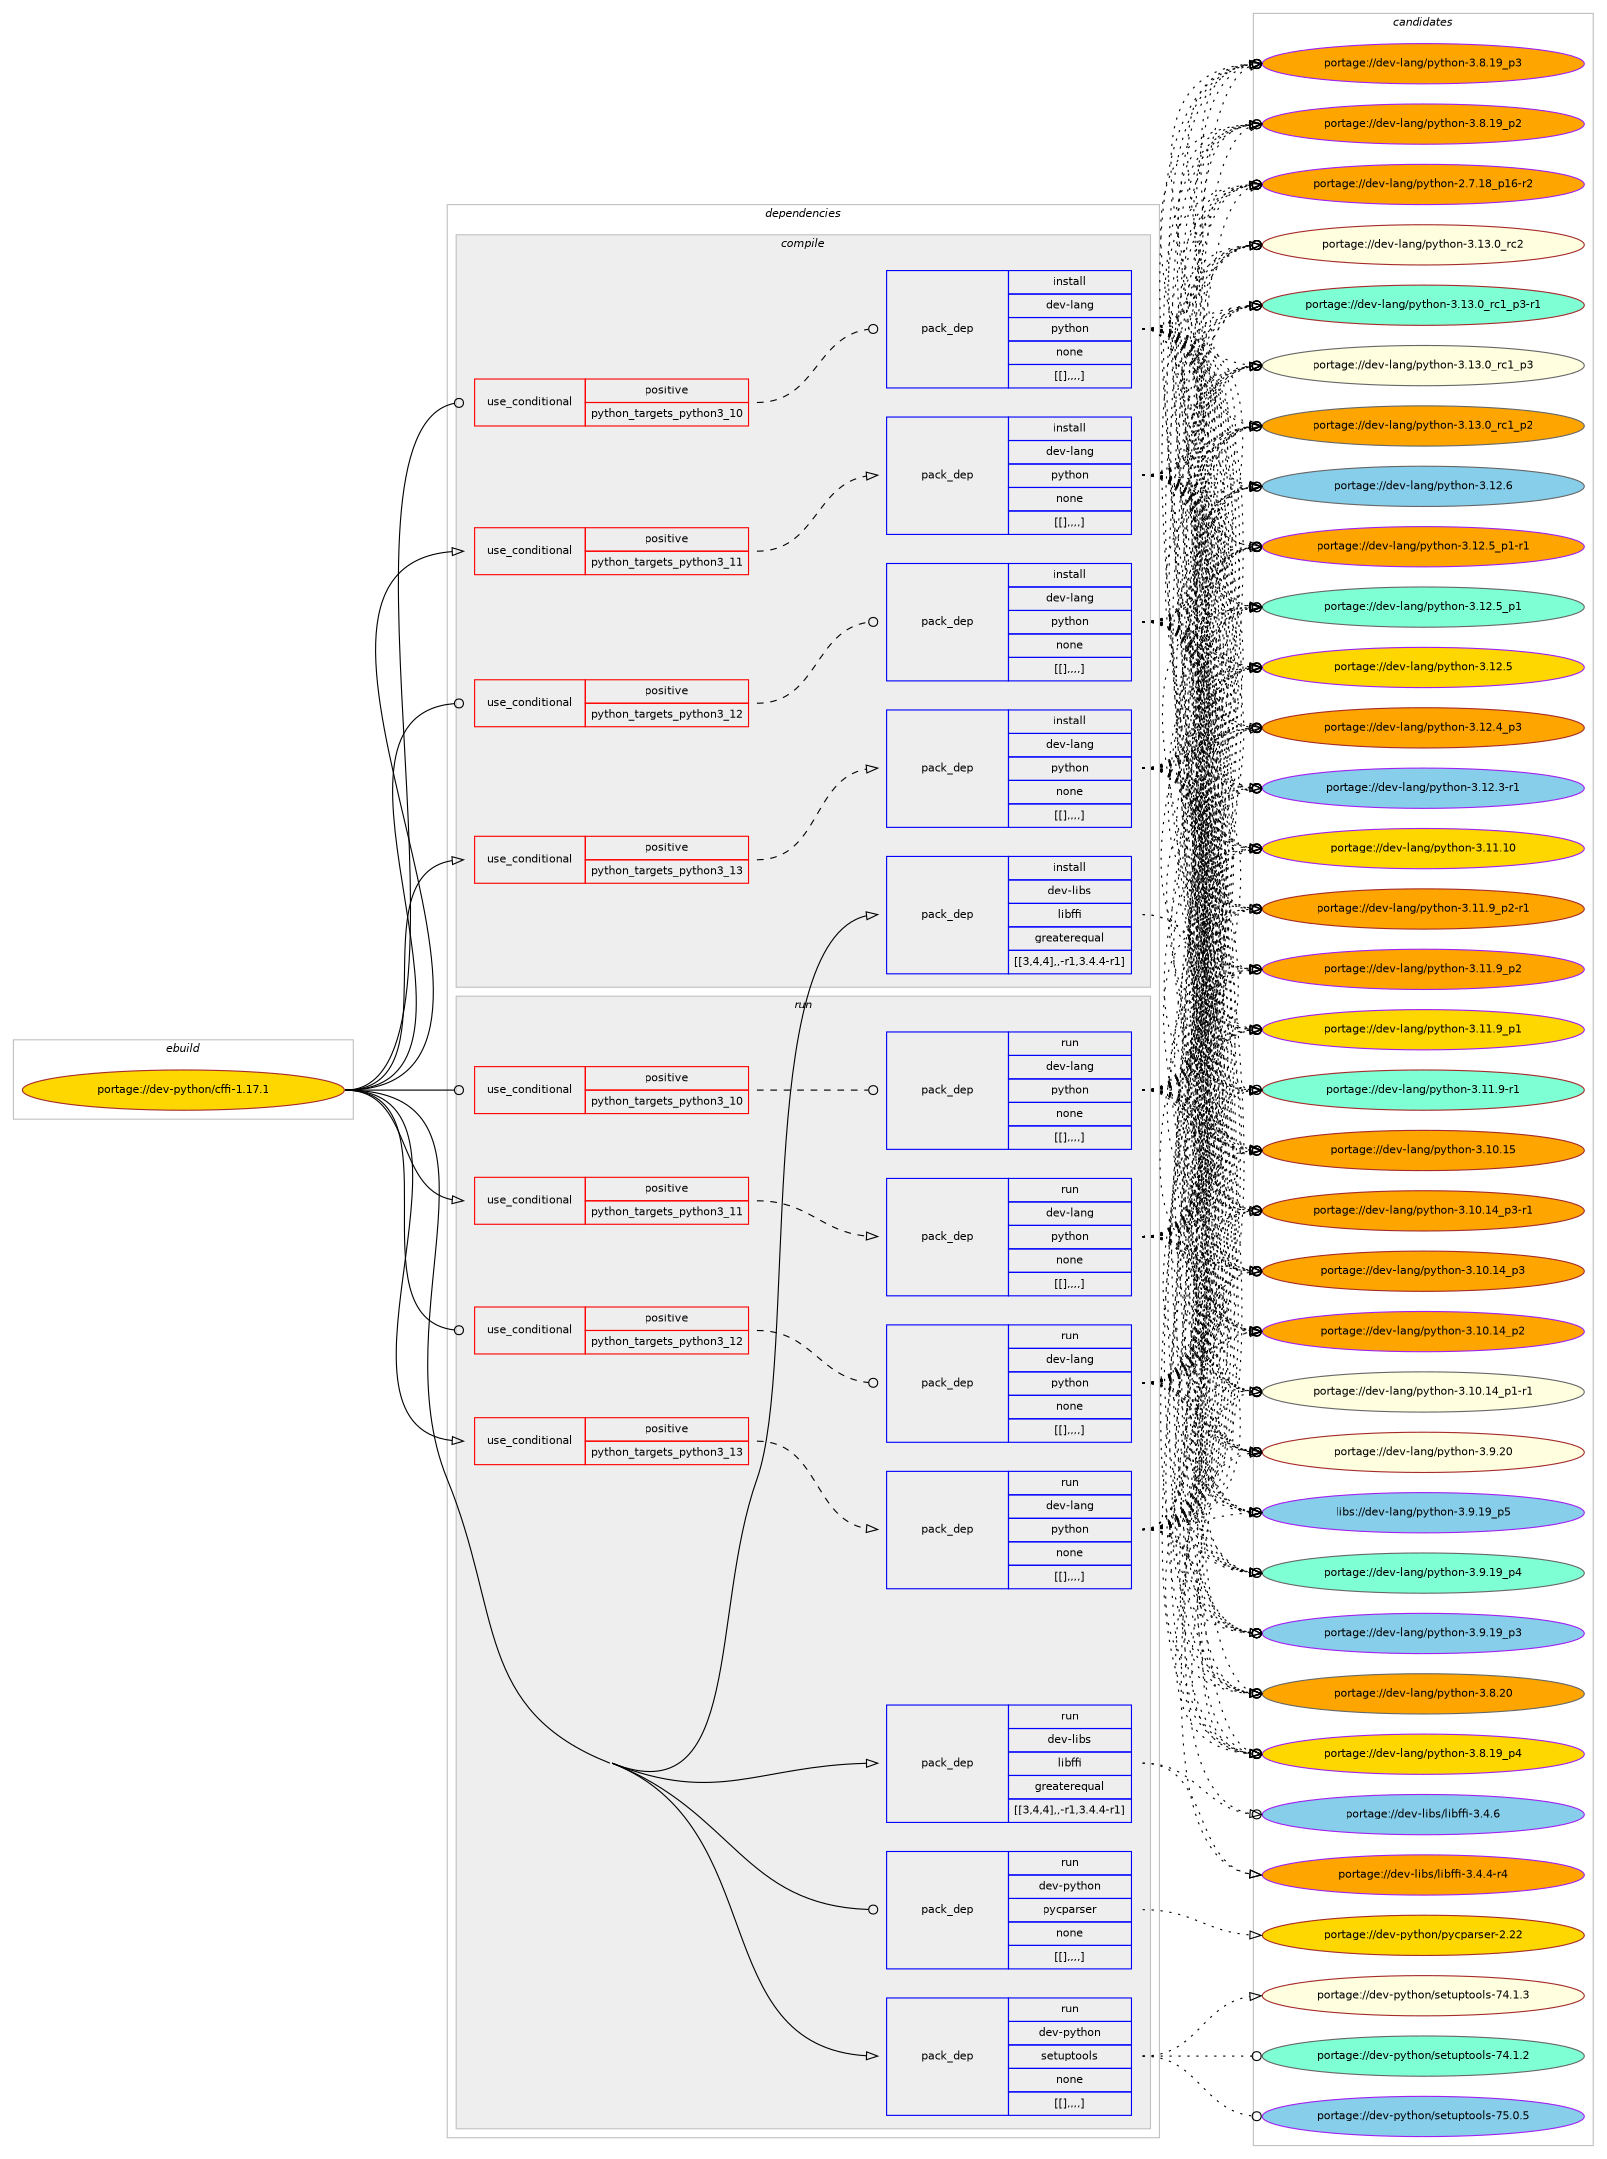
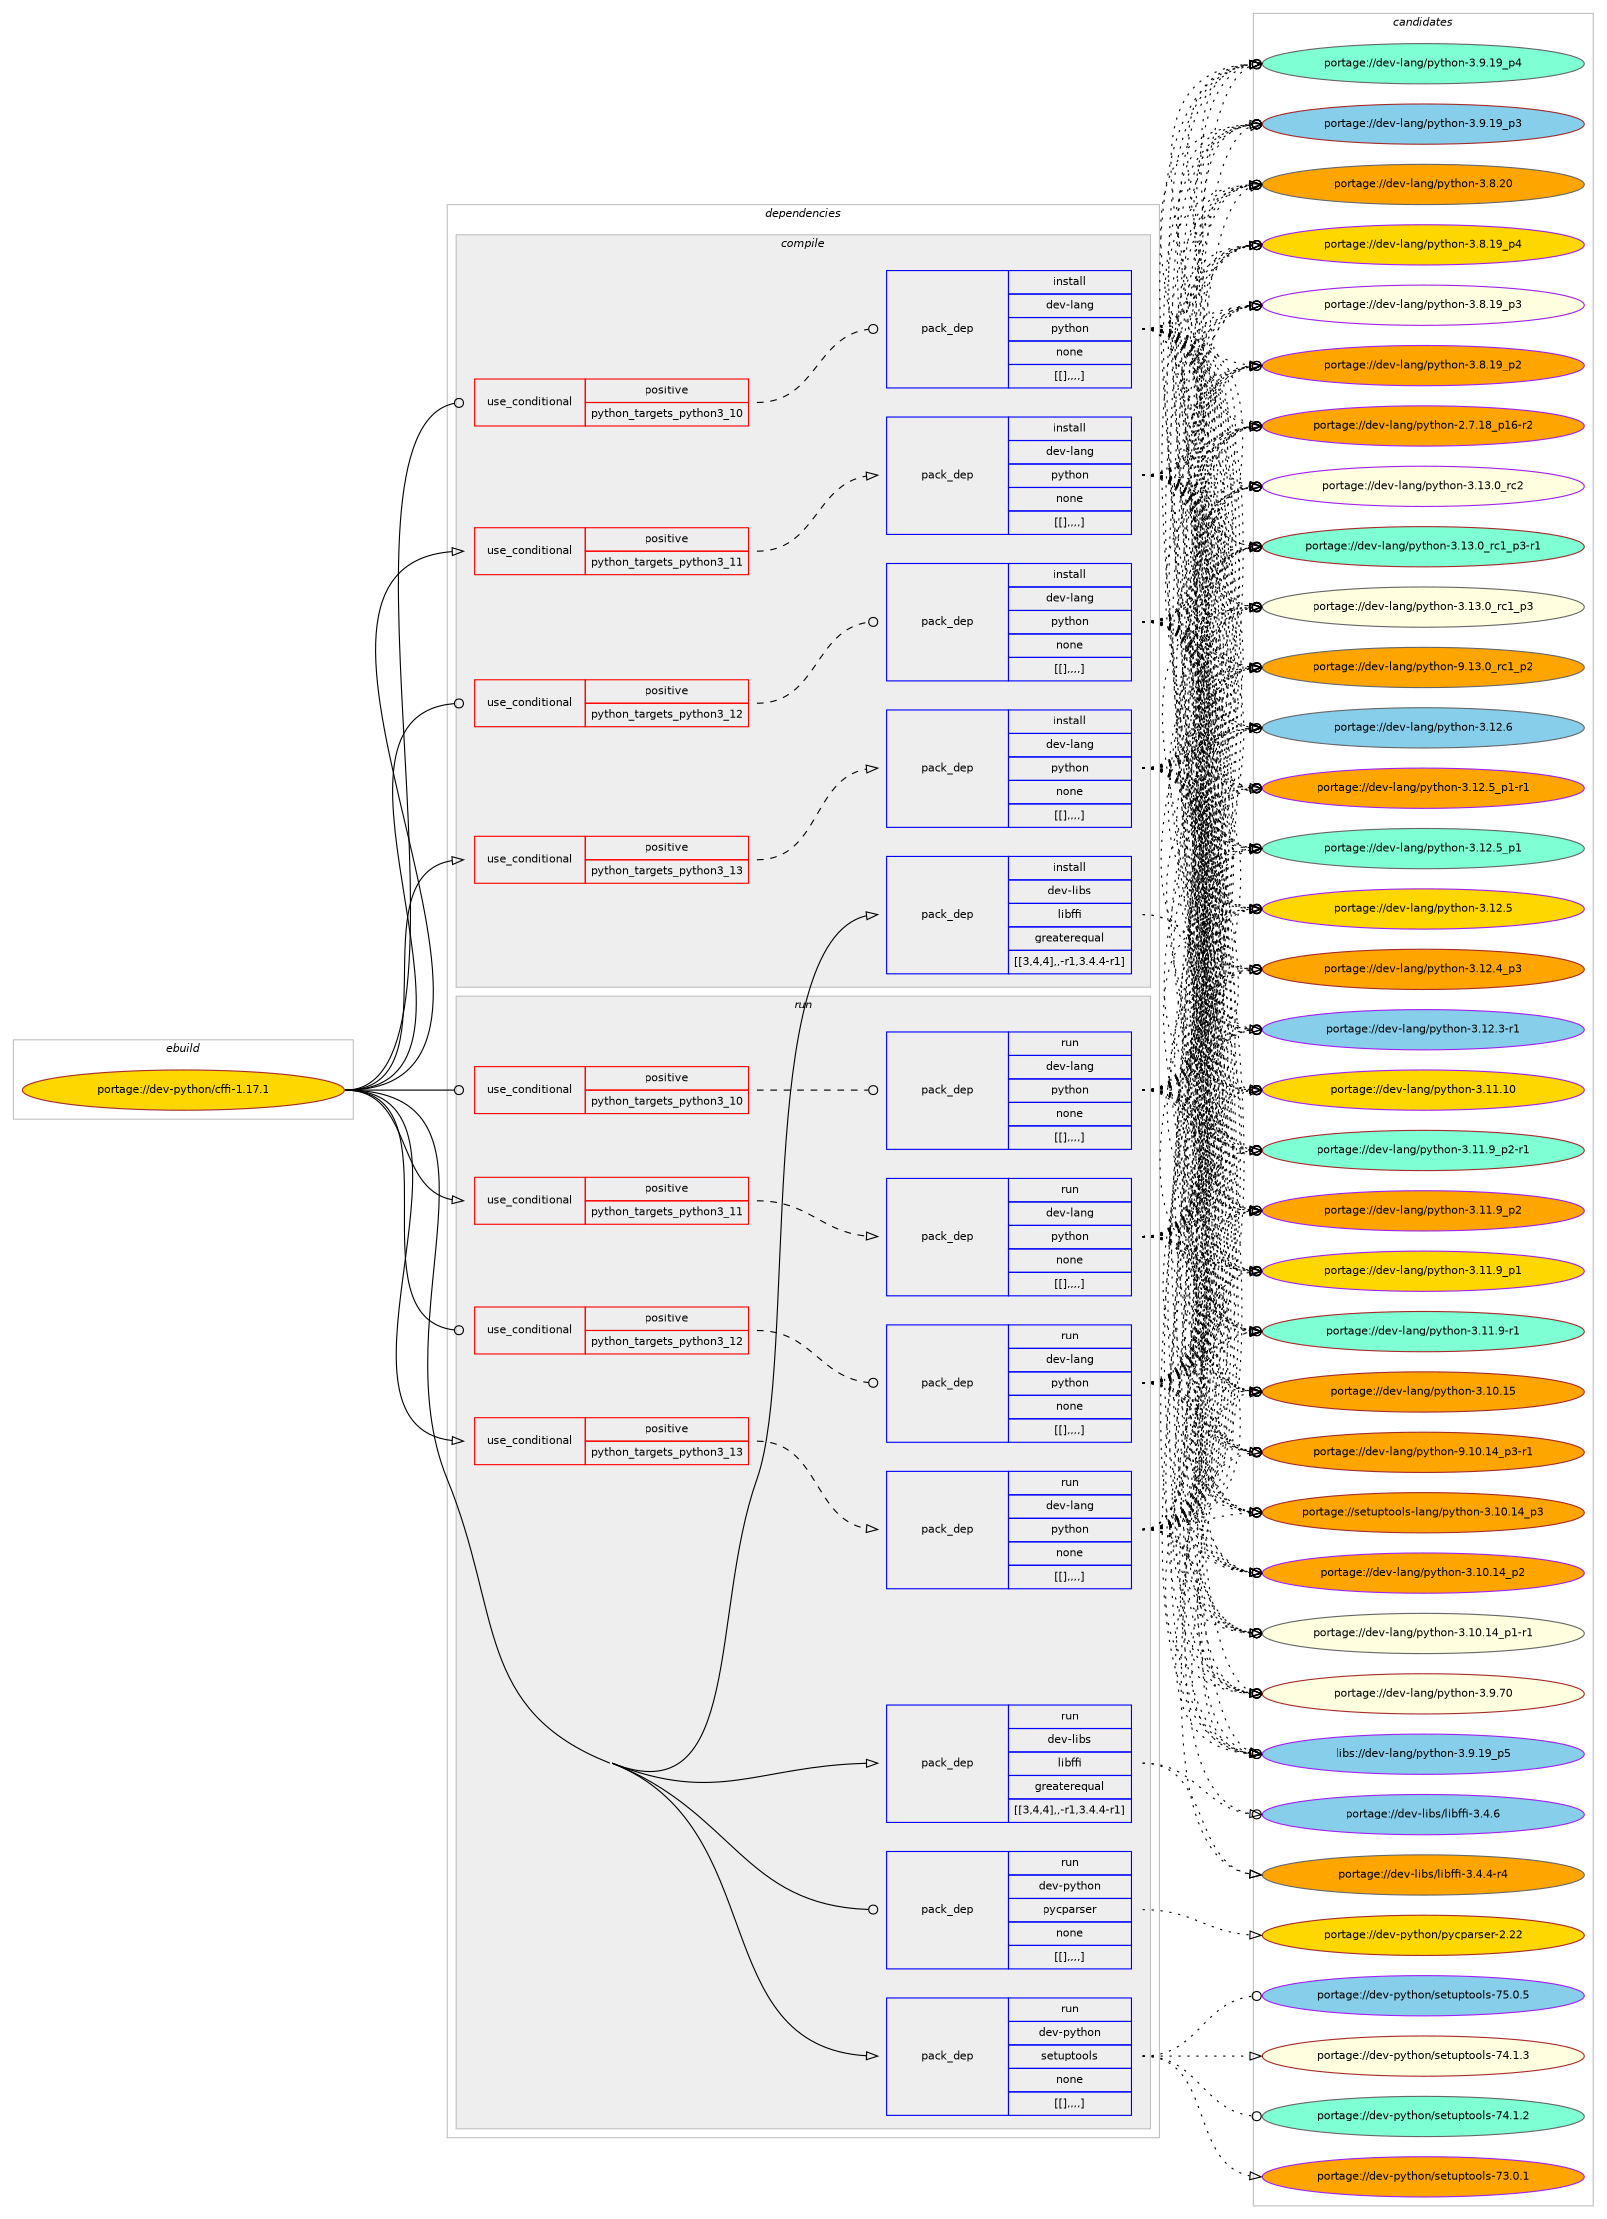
(1423, 64) -> (1423, 305)
(1423, 245) -> (1423, 486)
(1423, 426) -> (1423, 667)
(1423, 909) -> (1423, 1150)
(1423, 1211) -> (1423, 1452)
(1423, 1271) -> (1423, 1513)
(1423, 1452) -> (1423, 1694)
(1423, 1633) -> (1423, 124)
(1423, 1875) -> (1423, 1875)
none -> (1423, 2177)
